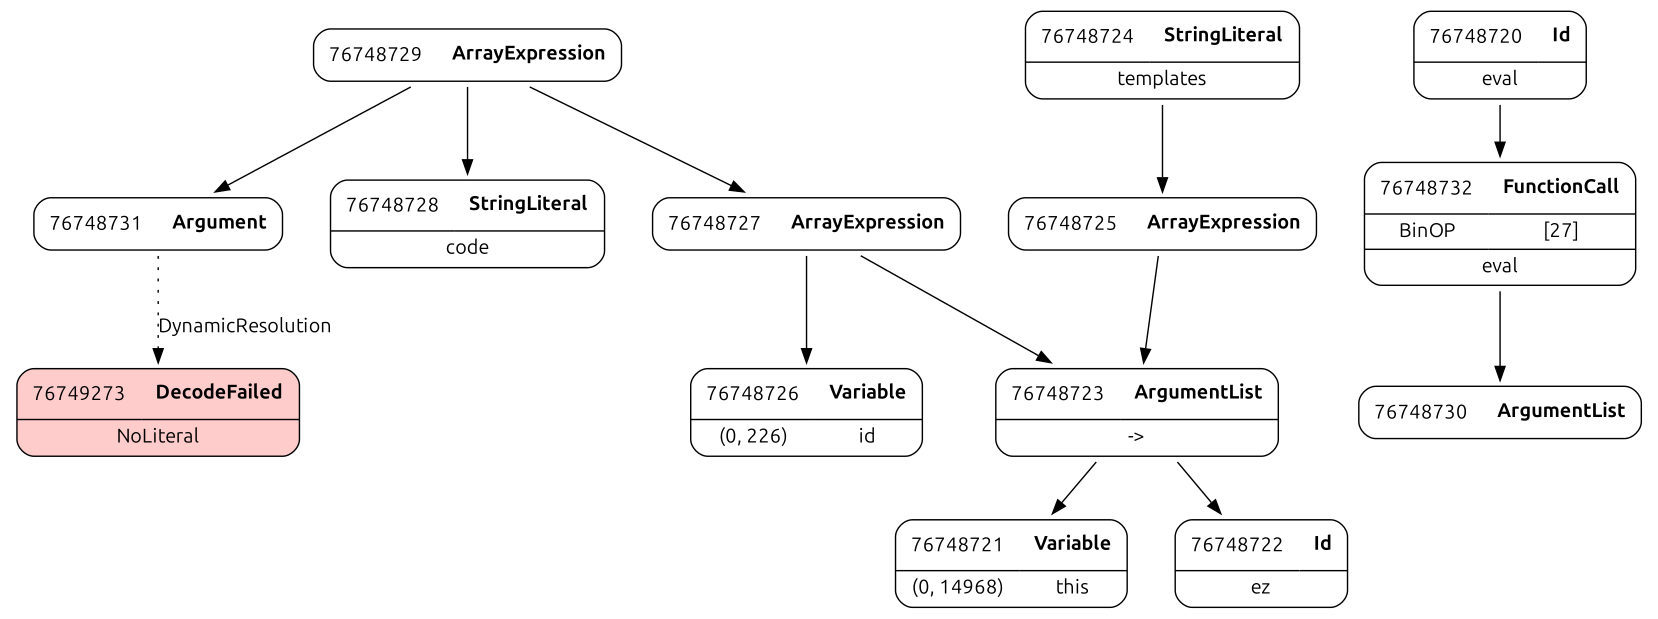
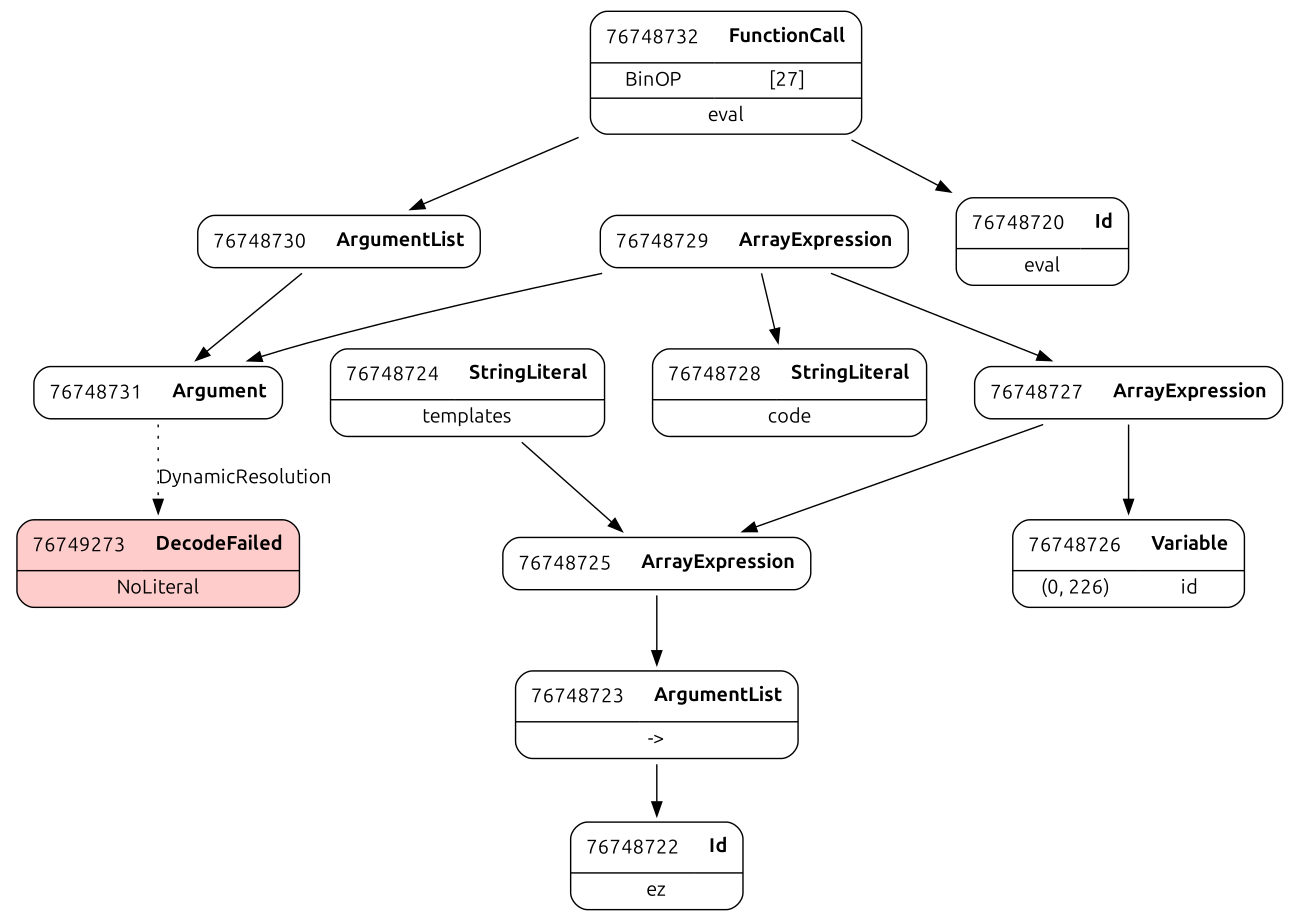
(1500, 124) -> (895, 163)
(950, 306) -> (899, 476)
none -> (254, 312)
(1011, 564) -> none
